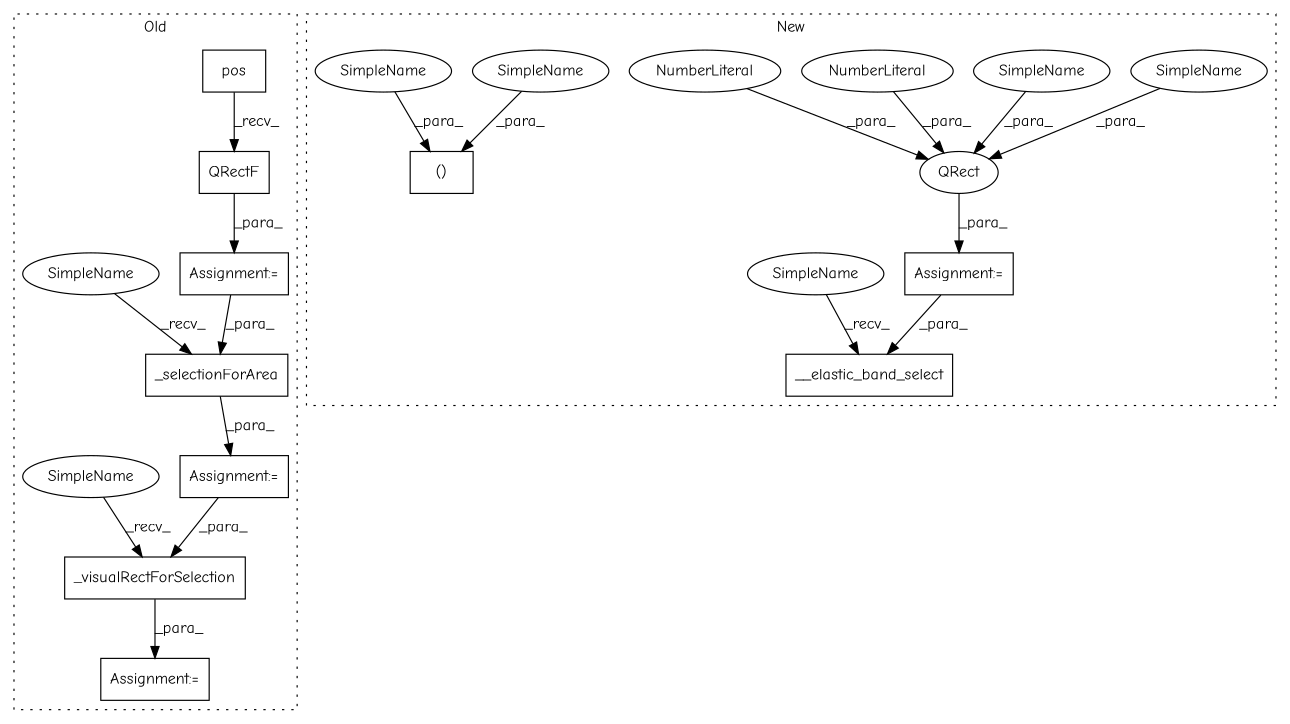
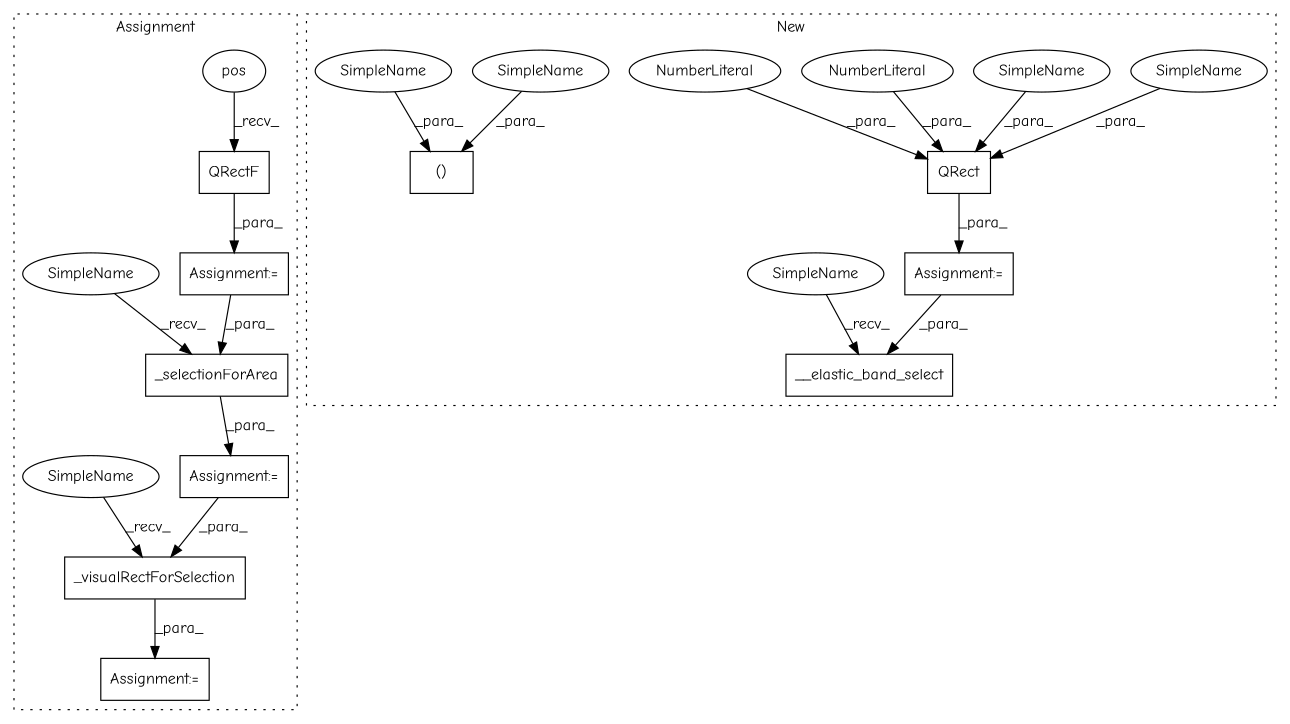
(156, 27) -> (156, 27)
(234, 71) -> (234, 71)
(959, 172) -> (959, 172)
